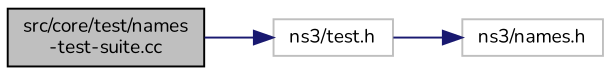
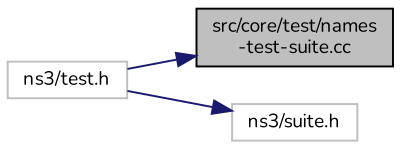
(229, 38) -> (152, 64)
(533, 38) -> (295, 122)
